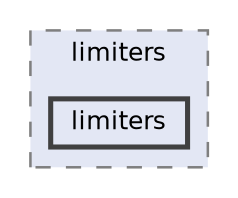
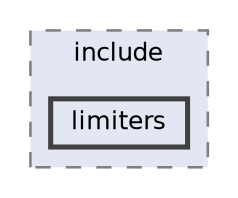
(119, 54) -> (119, 54)
